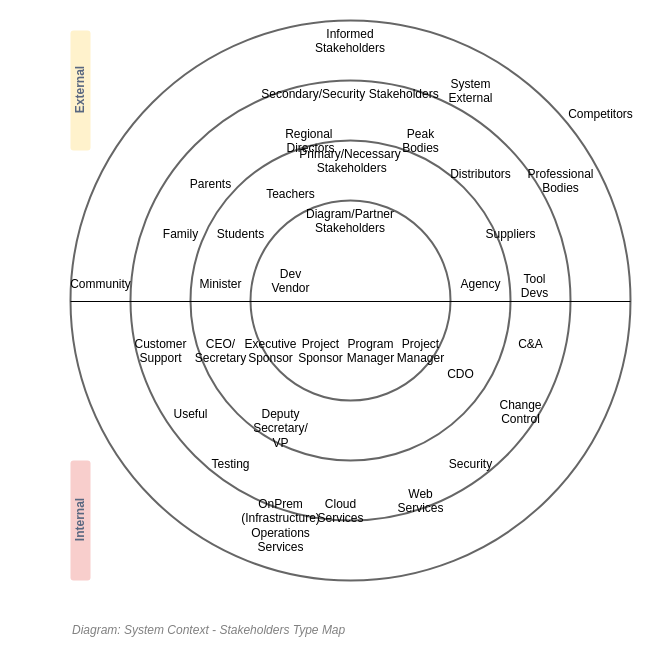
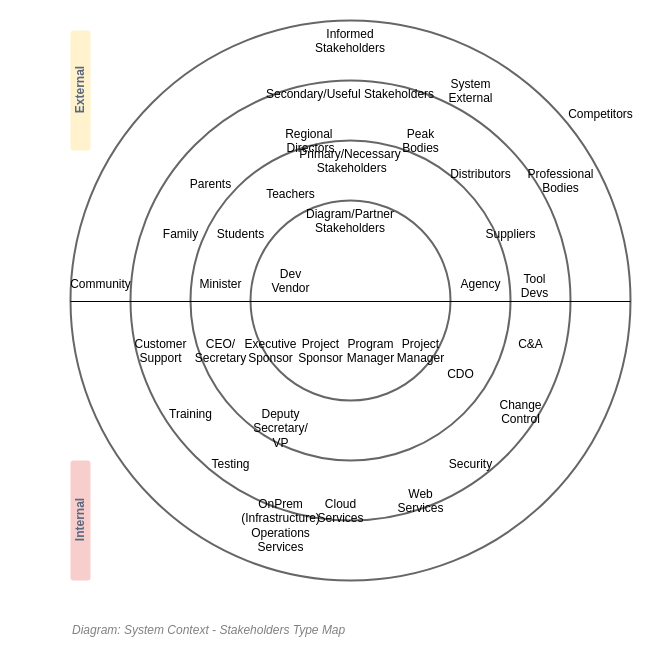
(351, 95) -> (351, 95)
(191, 415) -> (191, 415)
